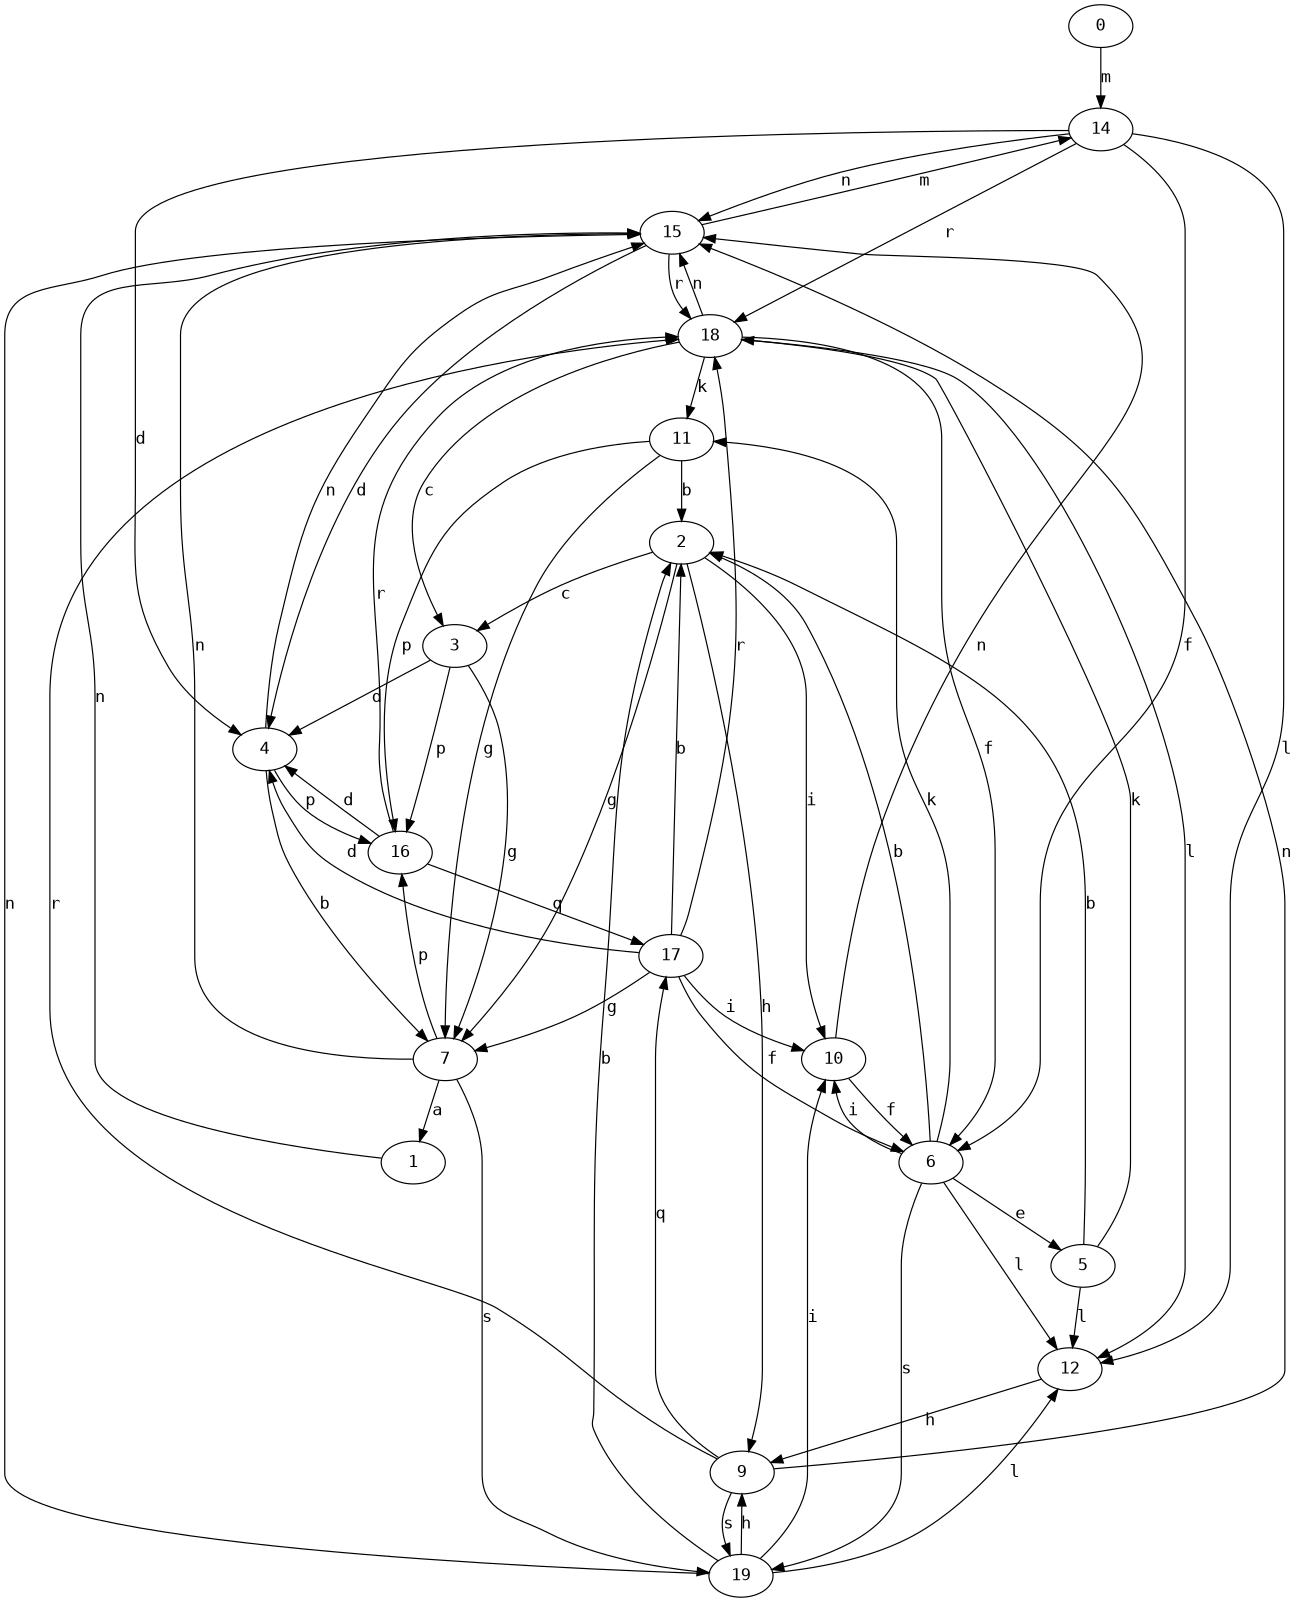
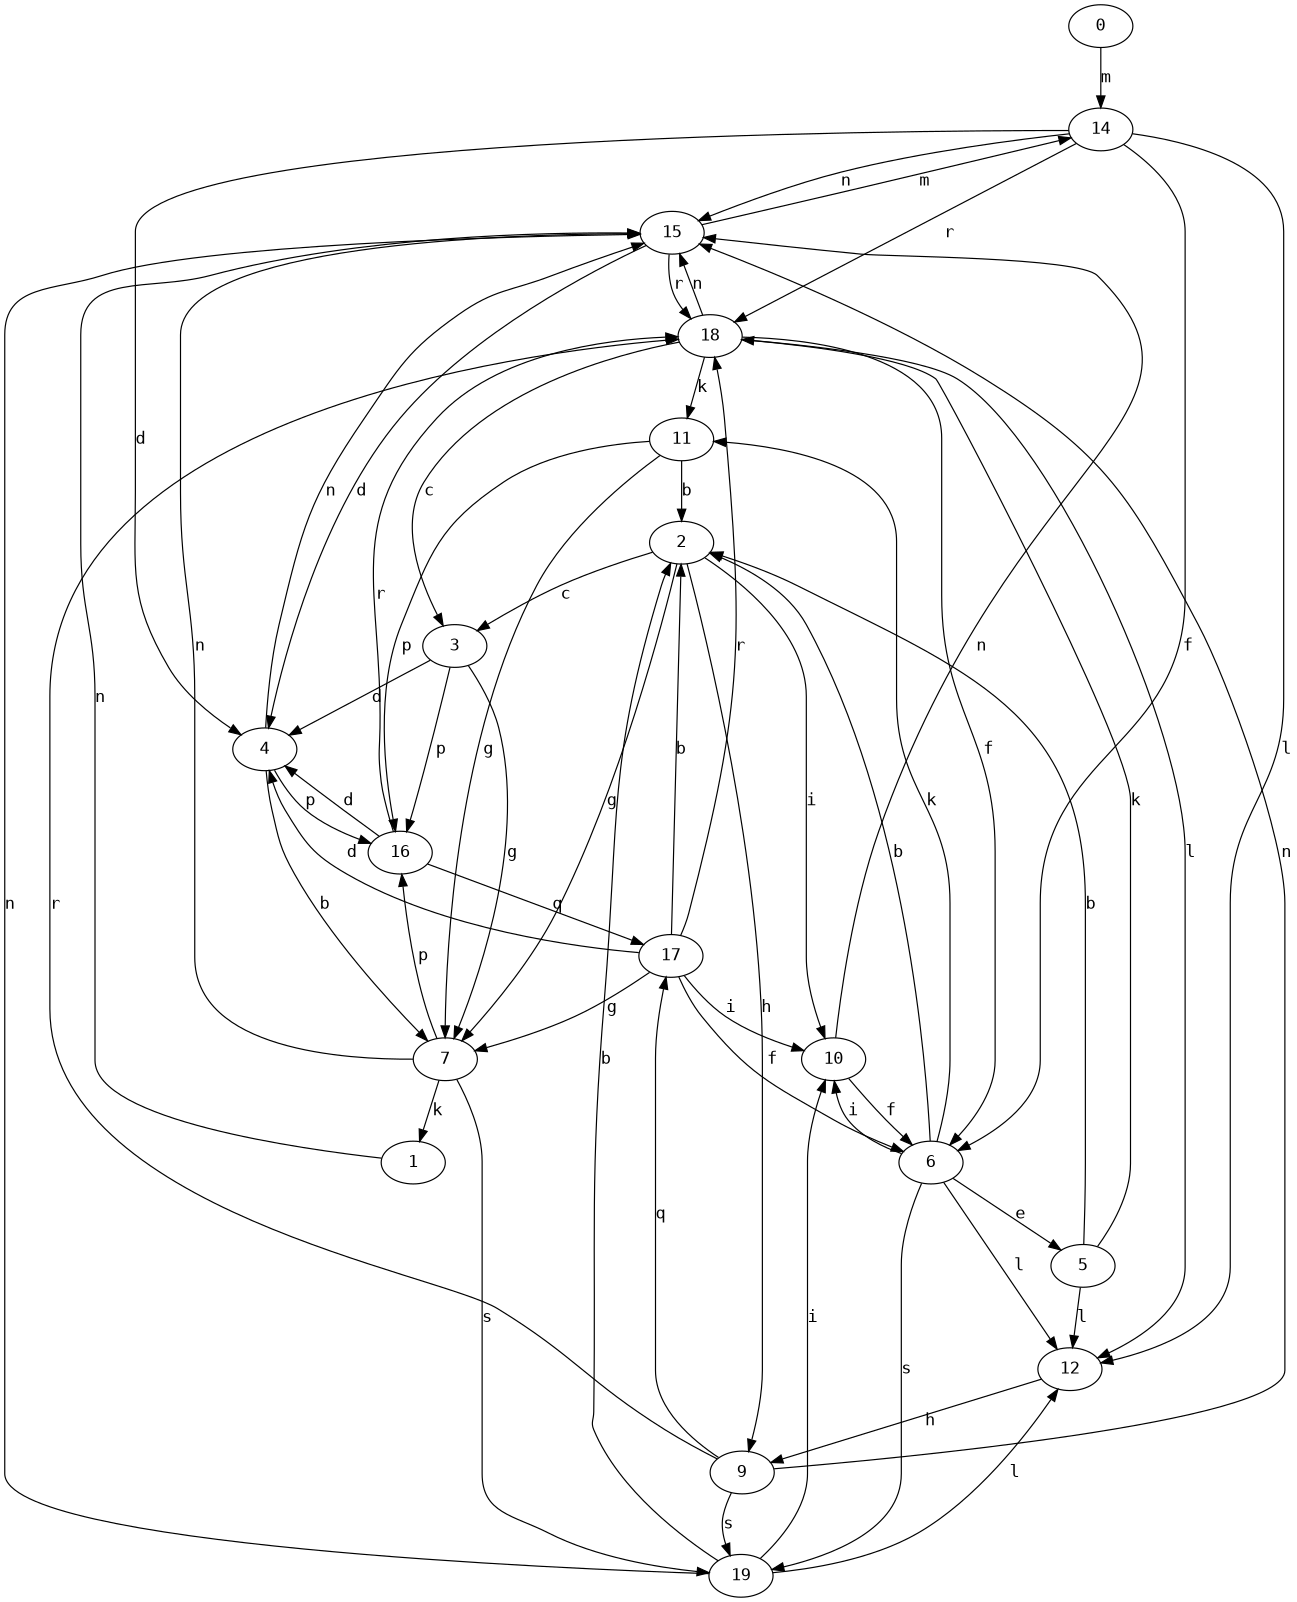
(438, 1111) -> (438, 1111)
(742, 1530) -> none
